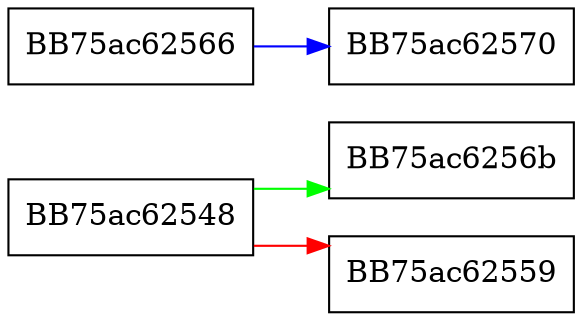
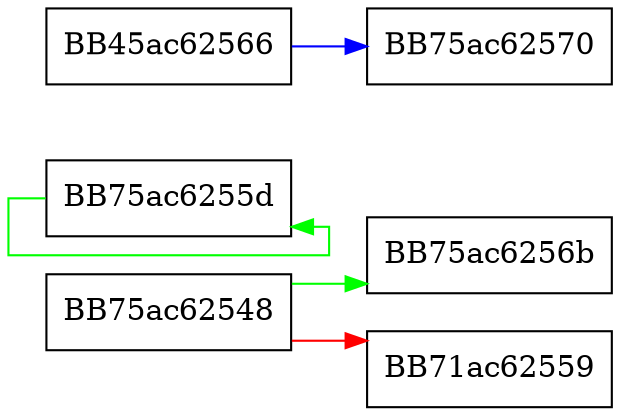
(131, 46) -> (169, 46)
none -> (169, 198)
(451, 274) -> (489, 369)
